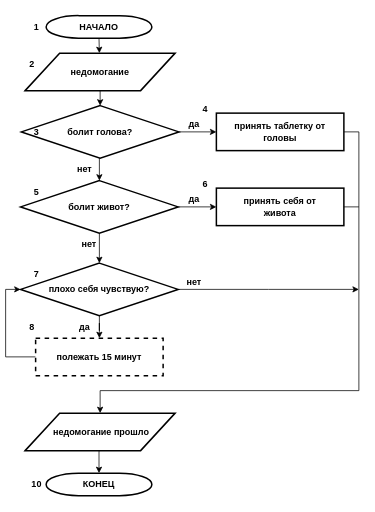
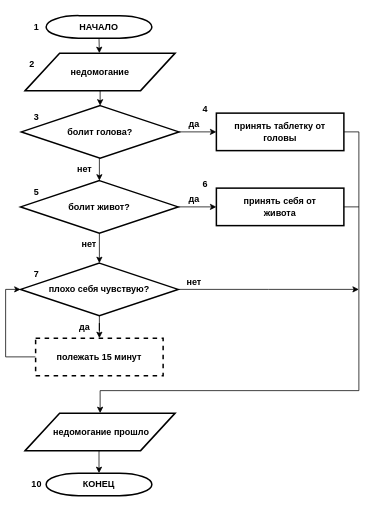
(36, 132) -> (36, 117)
(32, 327) -> none
